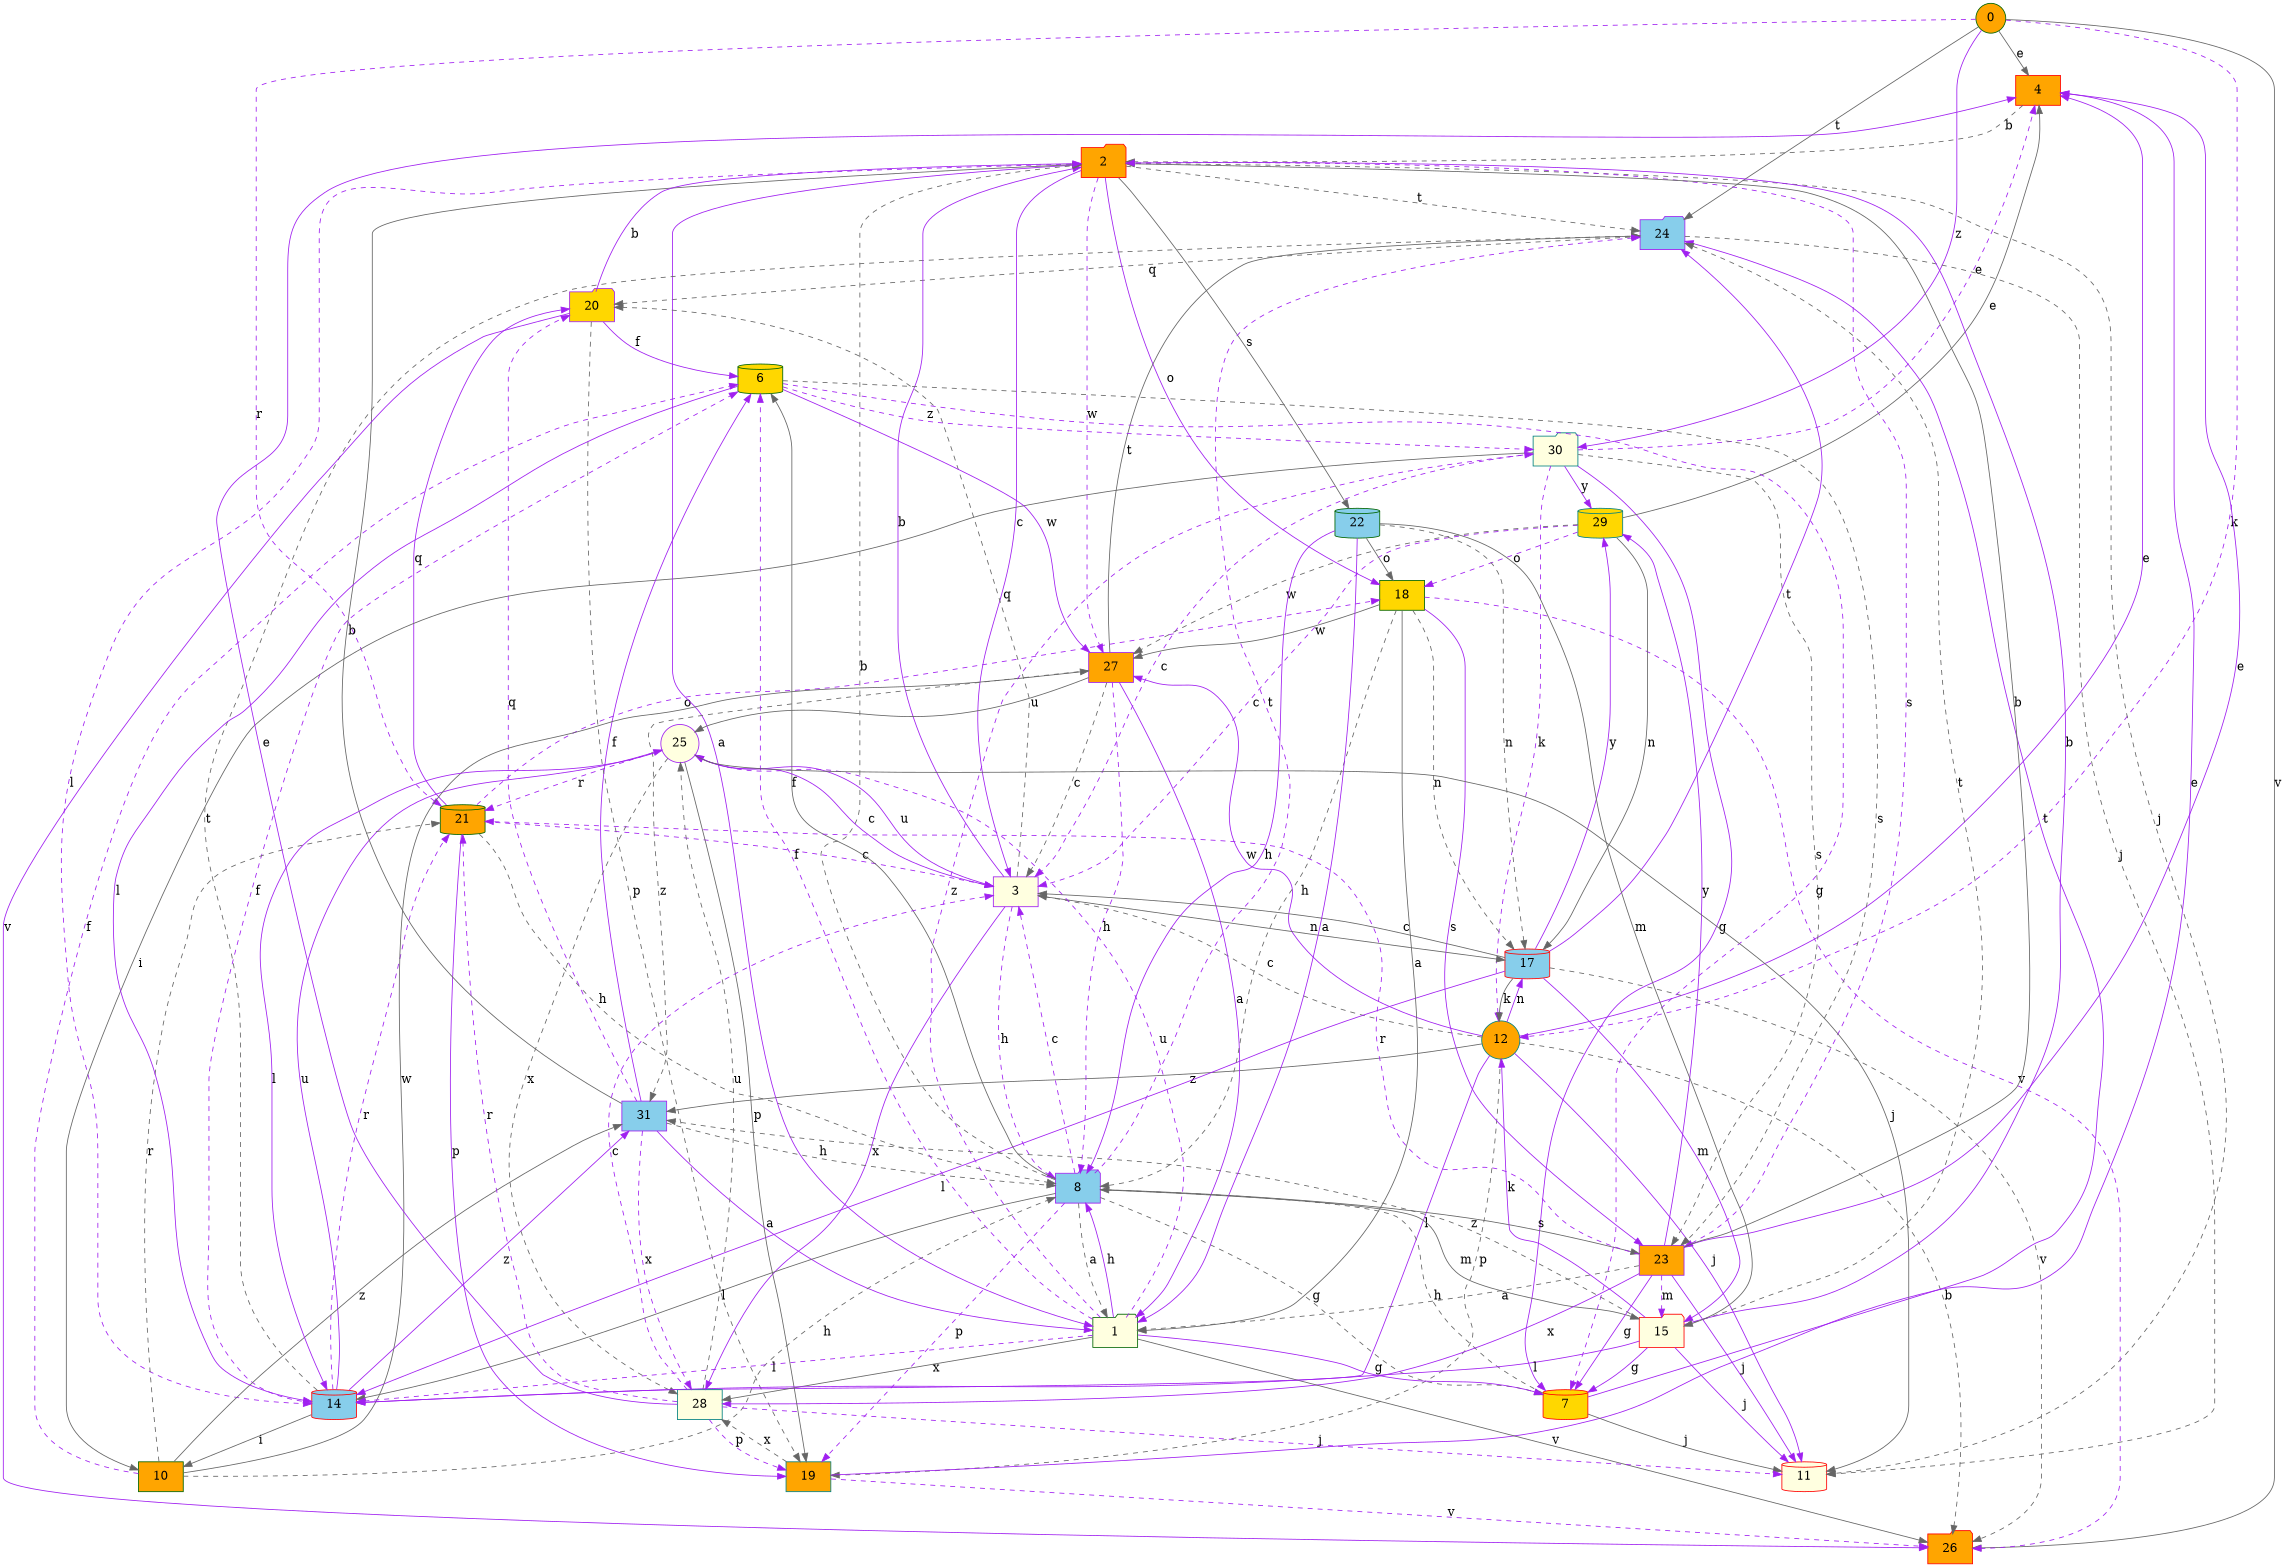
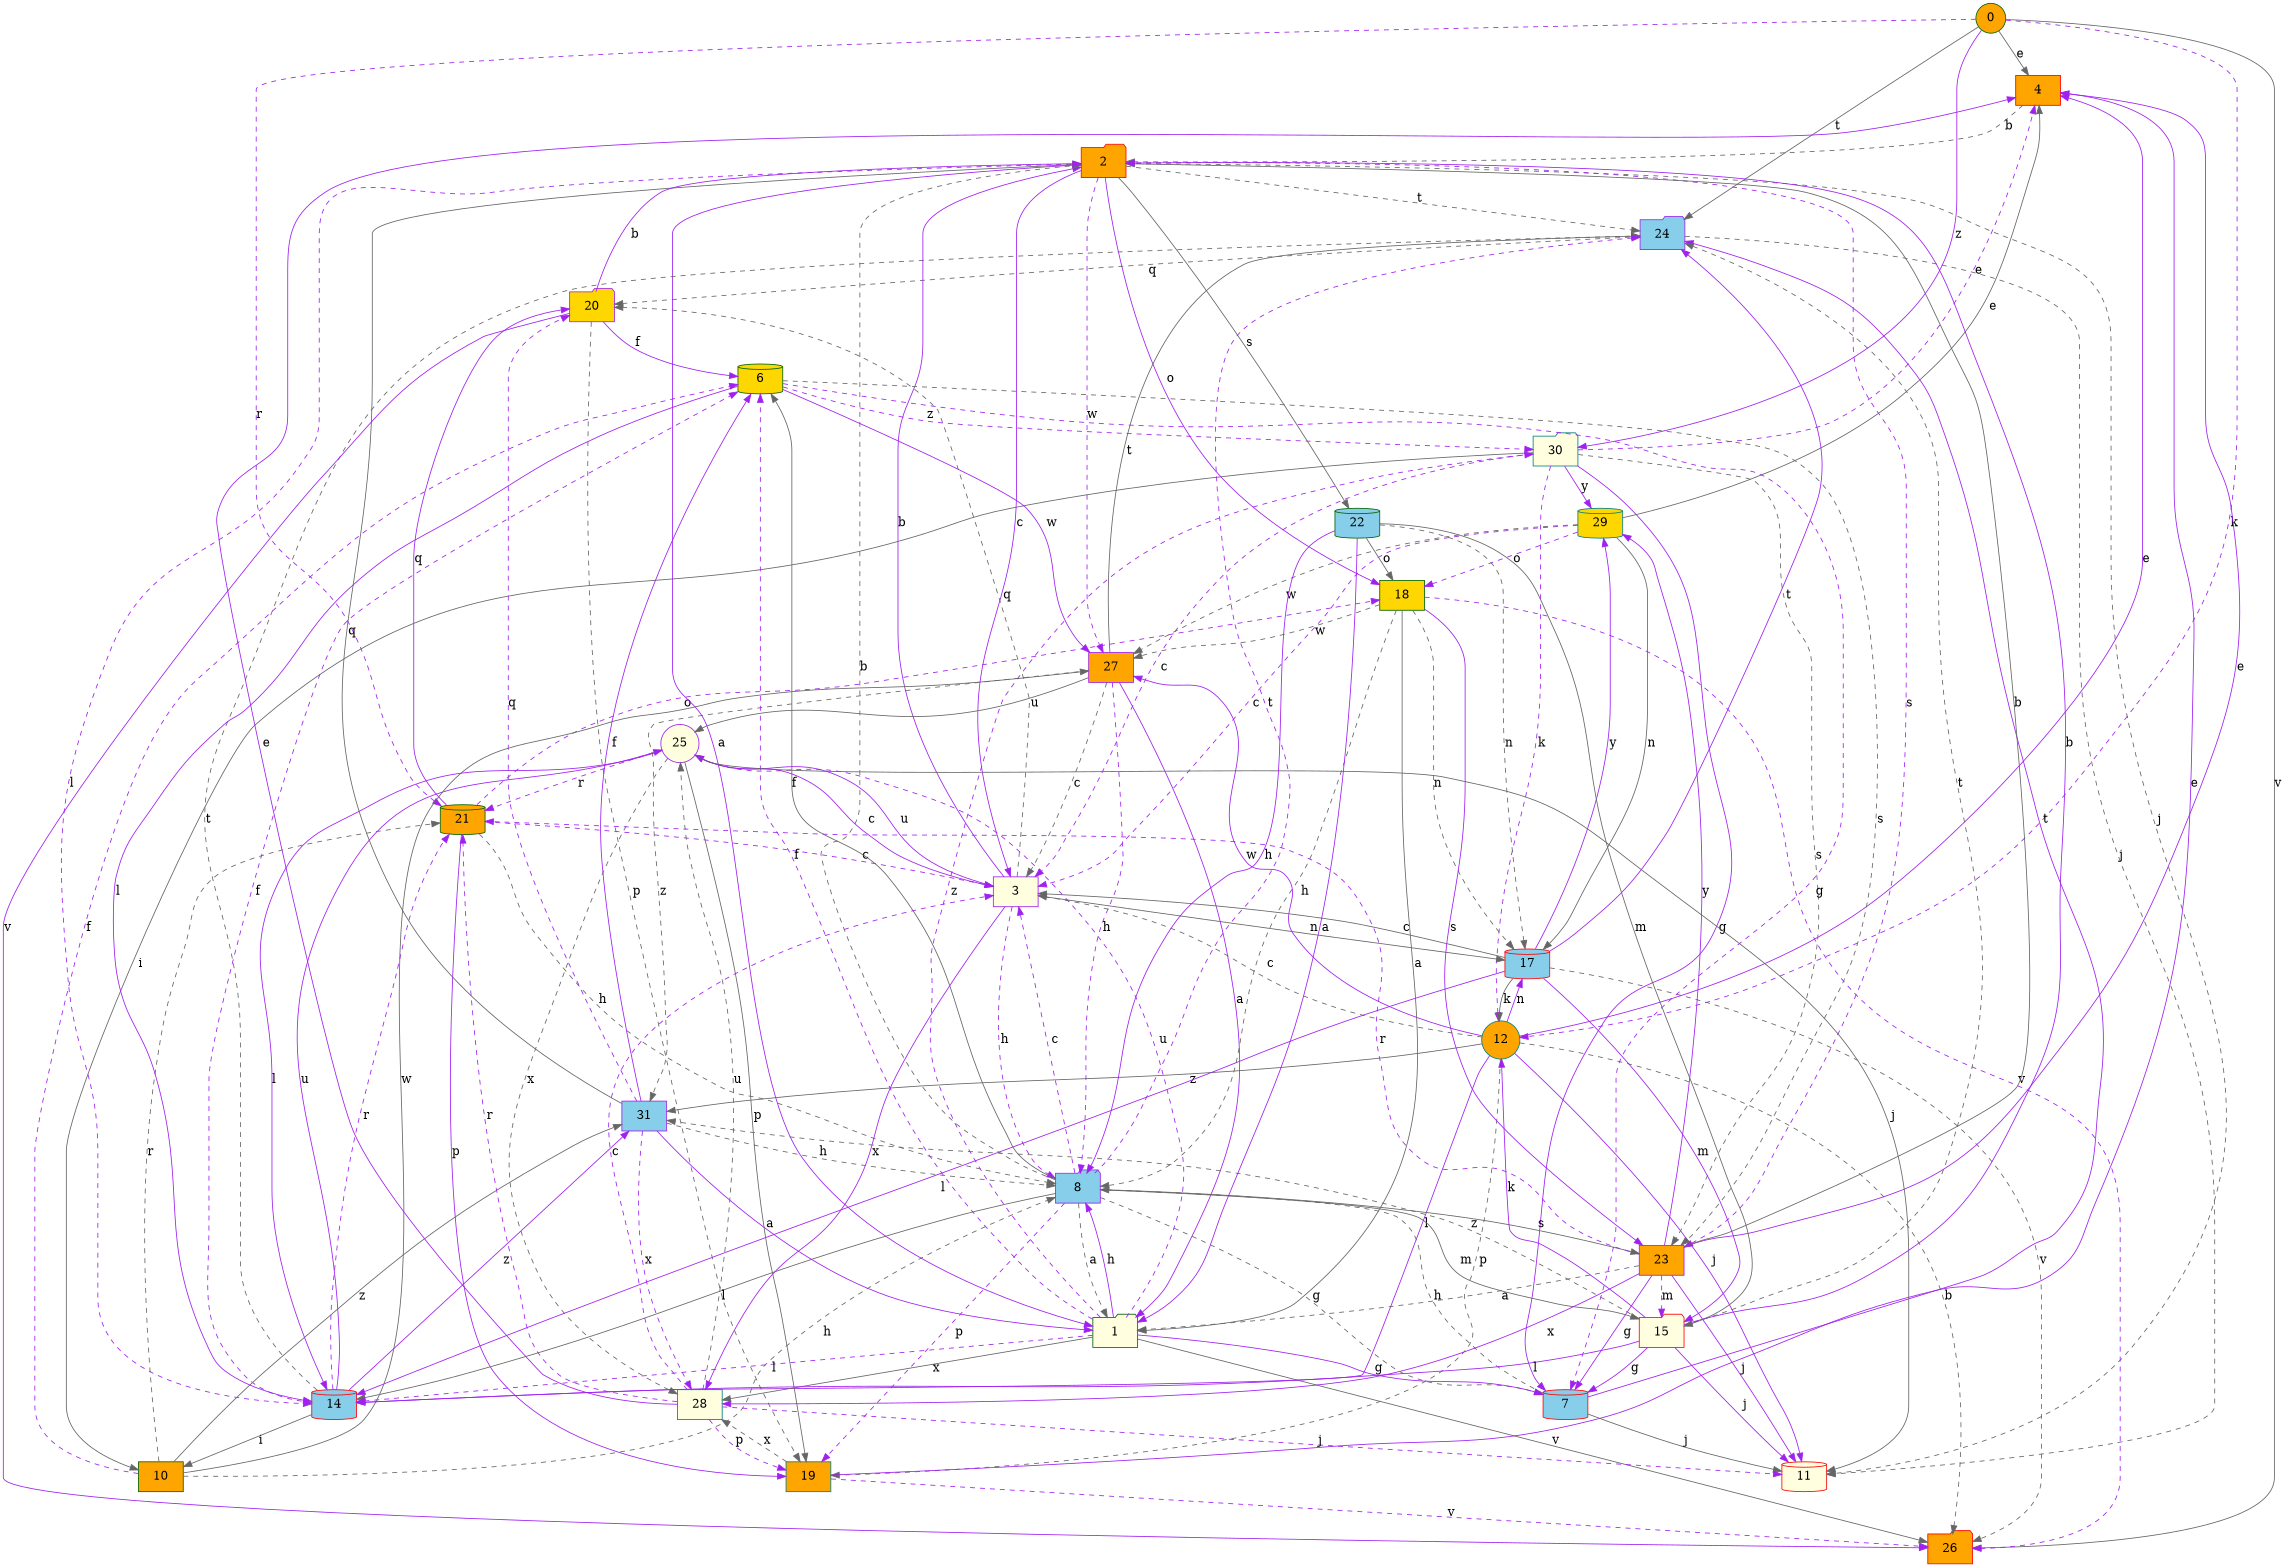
(352, 631) -> (352, 631)
(1262, 639) -> (1262, 639)
(1565, 1405) -> (1565, 1405)
